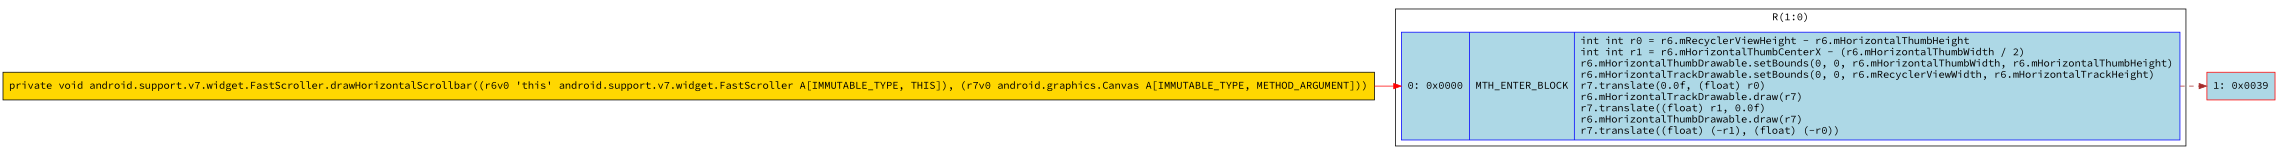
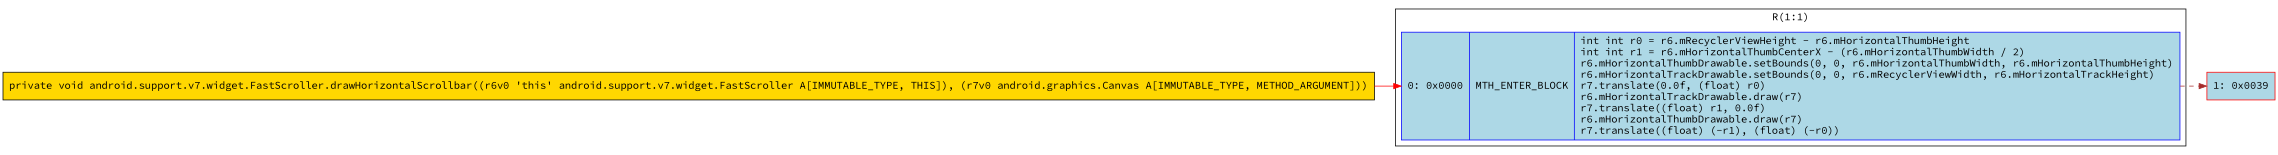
(1791, 18) -> (1791, 18)
